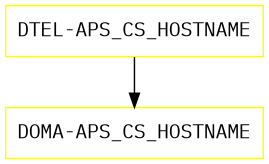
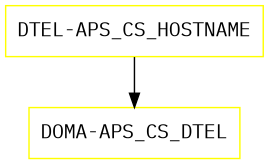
(134, 133) -> (134, 133)
